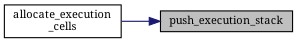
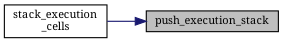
(63, 21) -> (56, 21)
